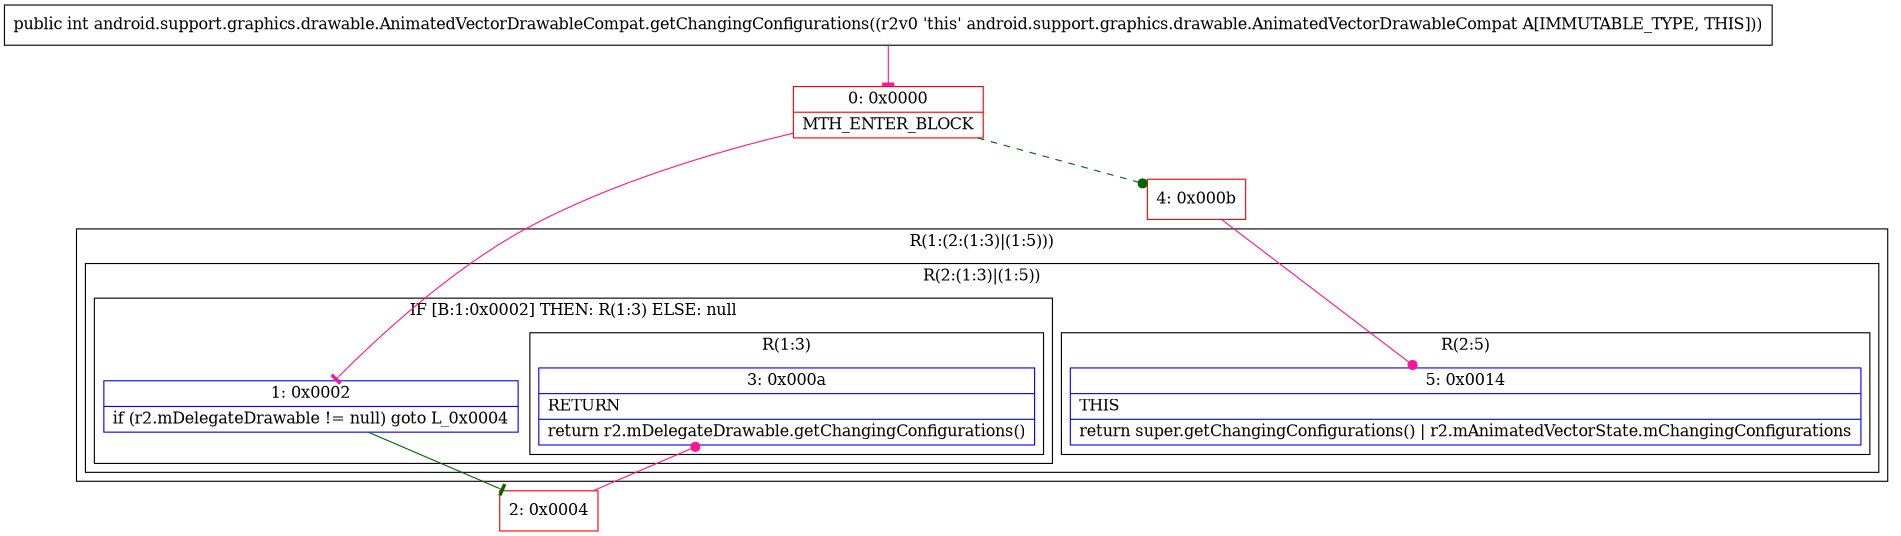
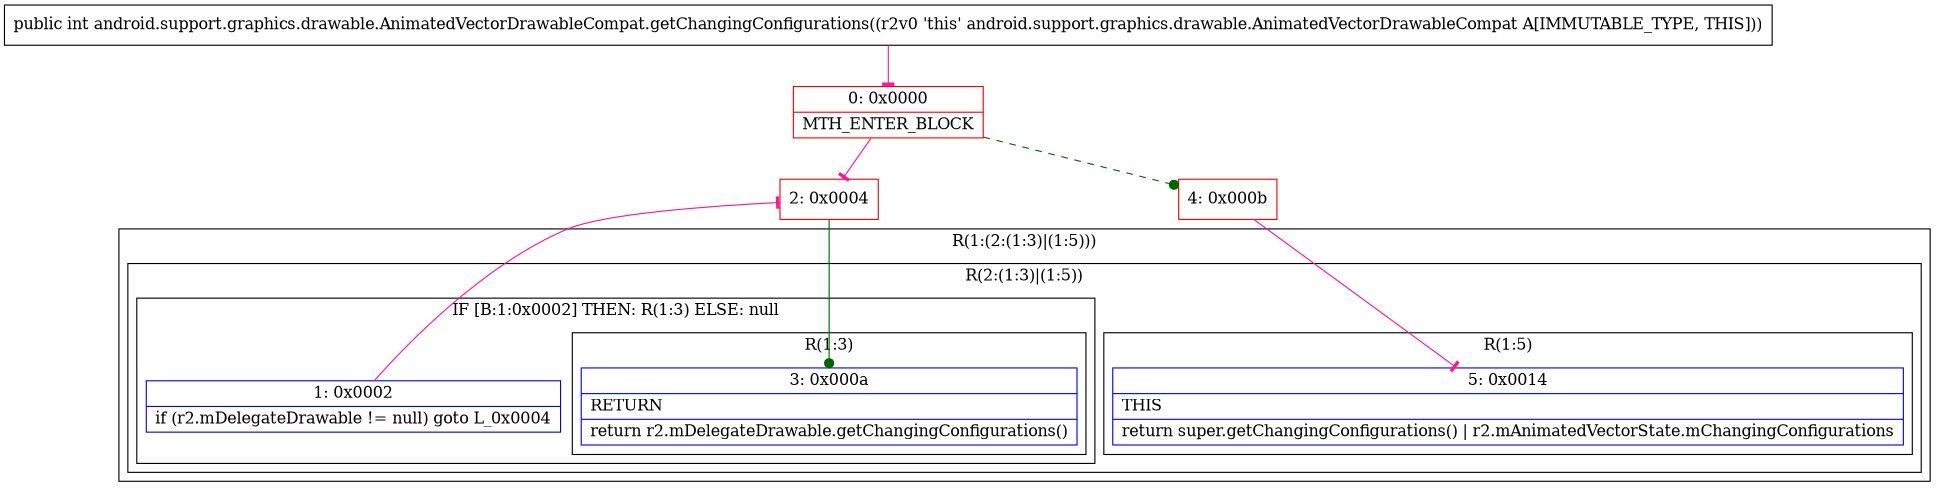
(546, 218) -> (858, 156)
(1315, 291) -> (1353, 292)
(1466, 346) -> (1508, 346)
(424, 456) -> (550, 237)
(642, 470) -> (829, 289)
